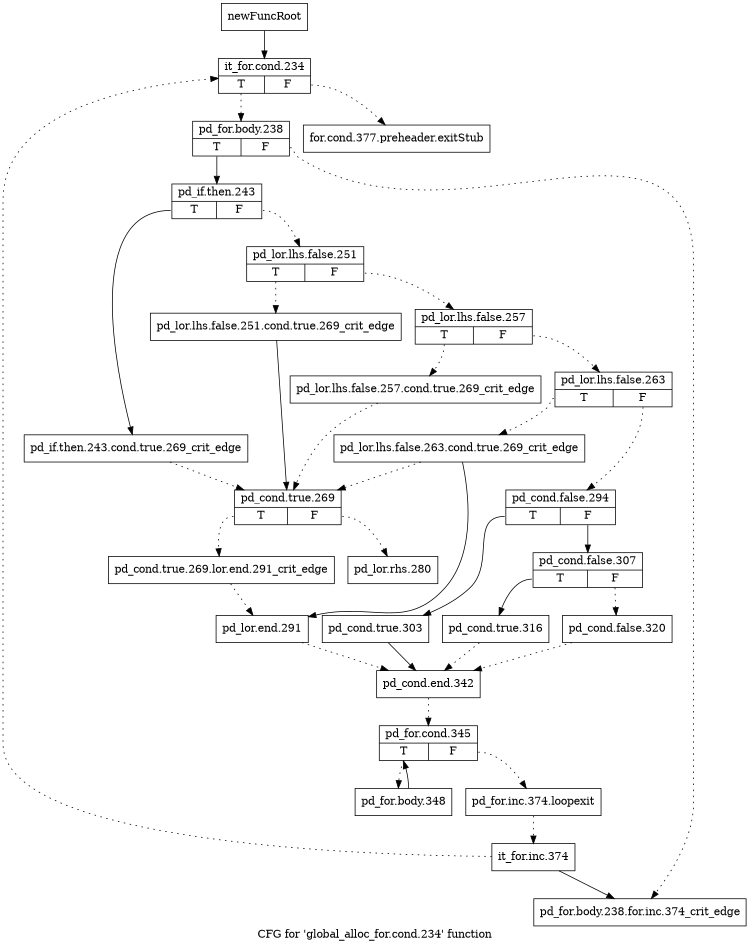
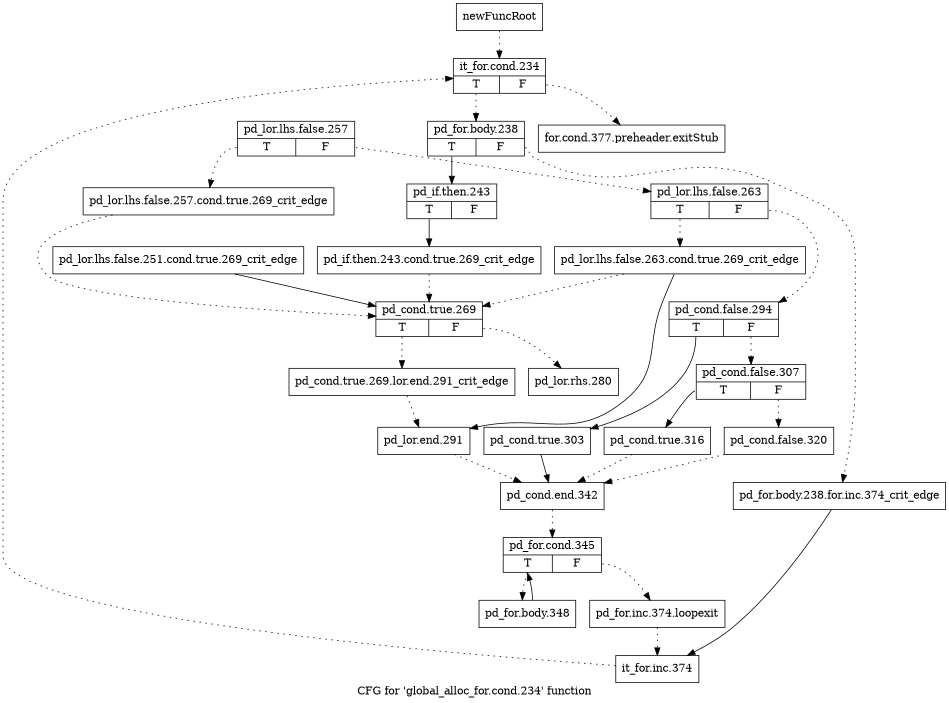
(264, 41) -> (499, 41)
(305, 264) -> none
(588, 535) -> (751, 347)
(583, 883) -> (771, 589)
